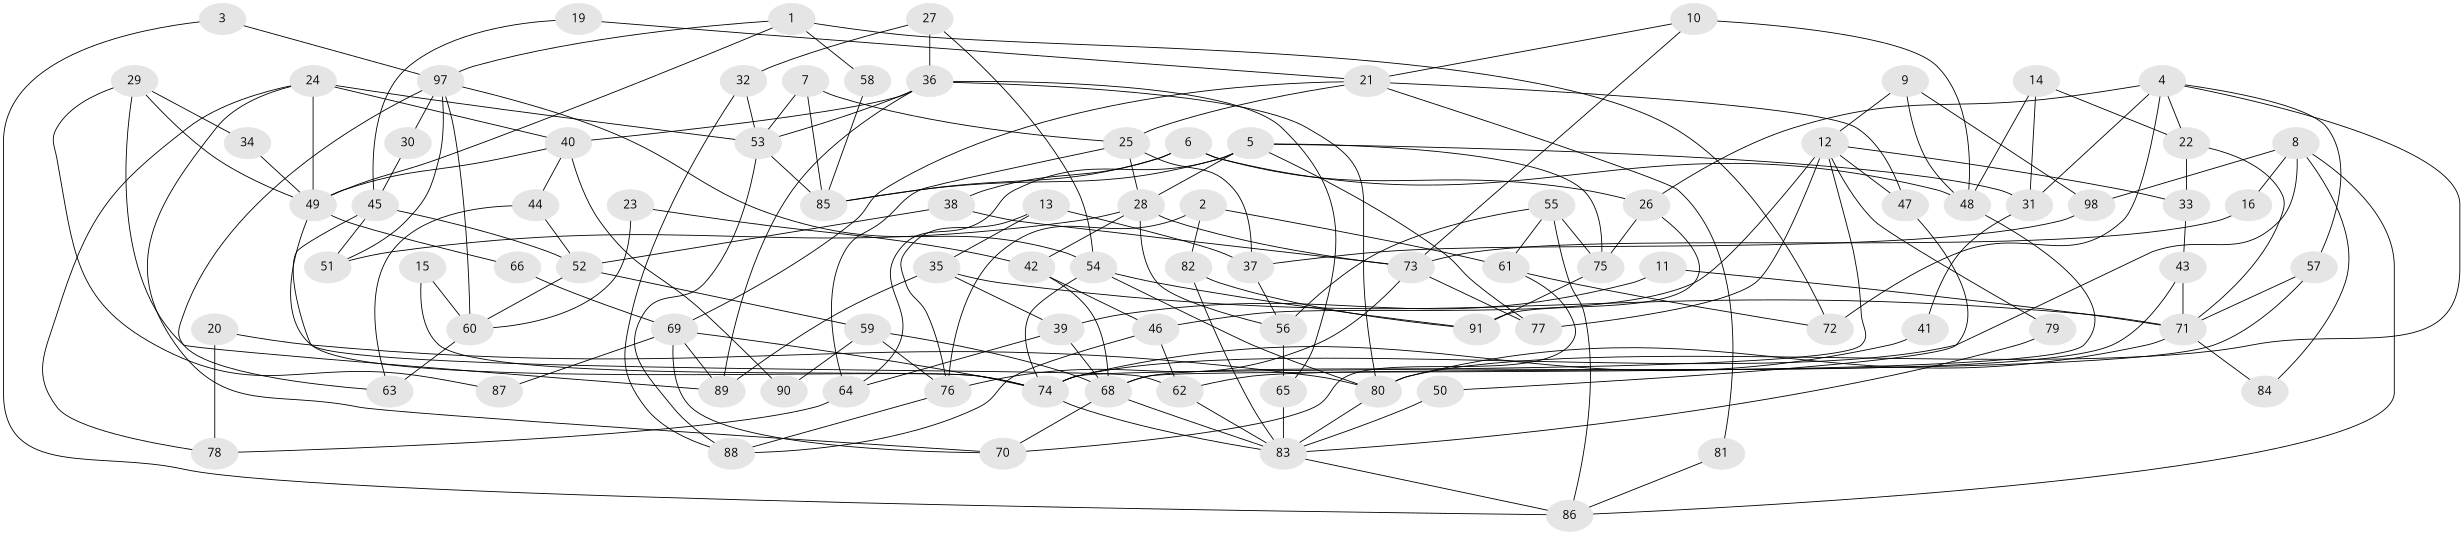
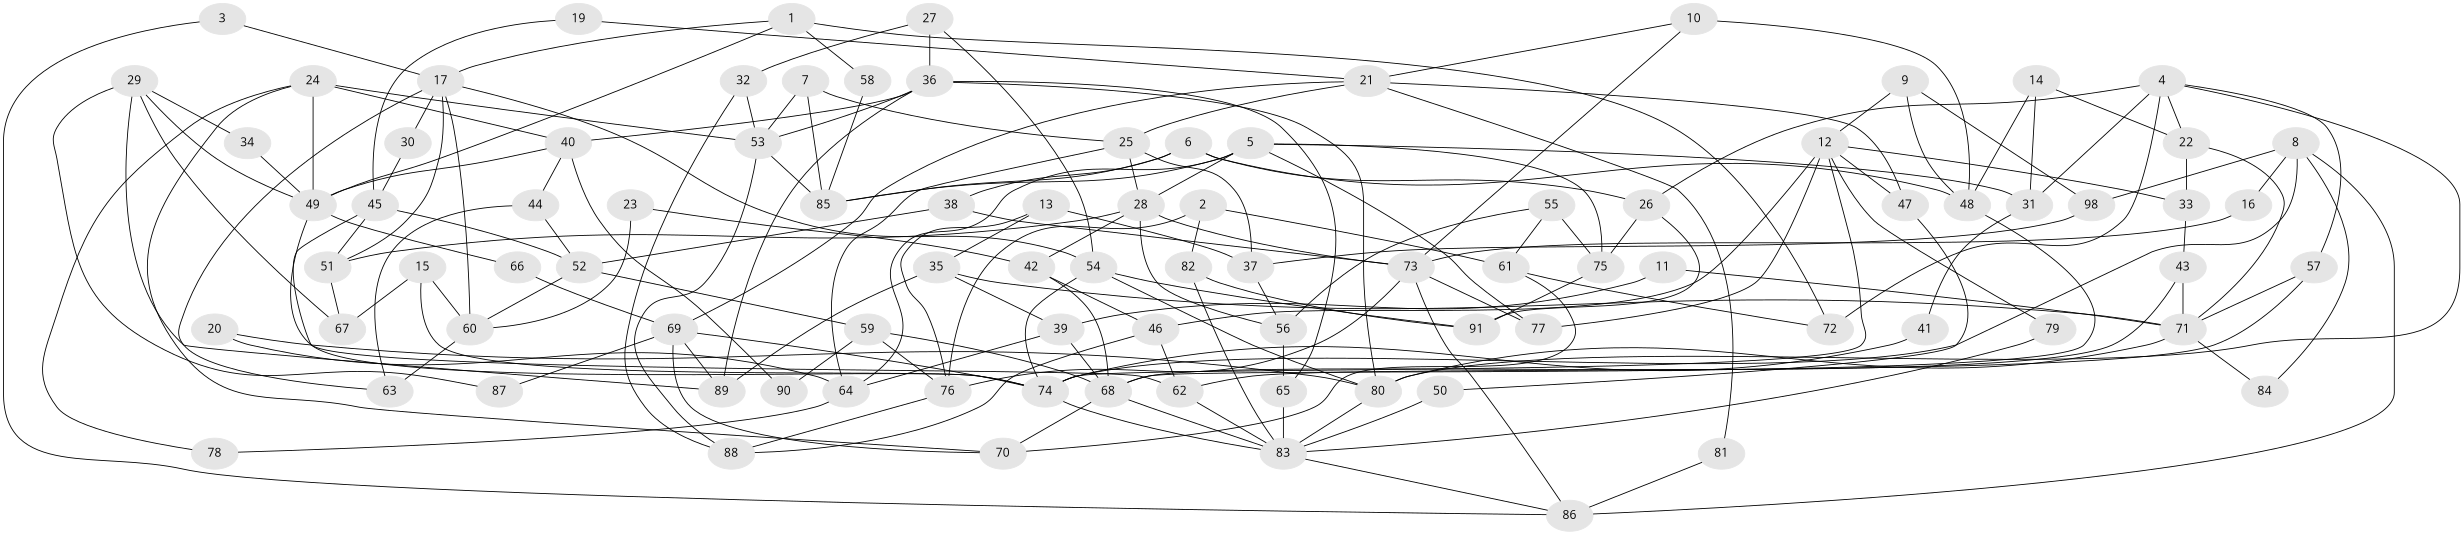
(441, 81) -> (441, 81)
none -> (342, 329)
(1589, 344) -> (1485, 394)
(215, 392) -> (531, 358)
